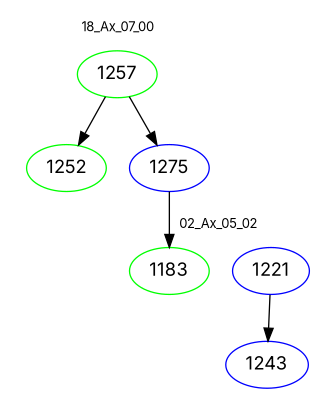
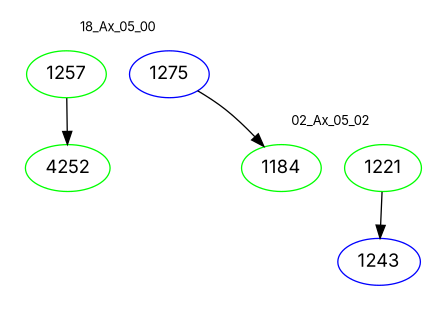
(118, 28) -> (118, 28)
(140, 115) -> none
(66, 168) -> (68, 168)
(169, 271) -> (281, 168)
(271, 271) -> (383, 168)
